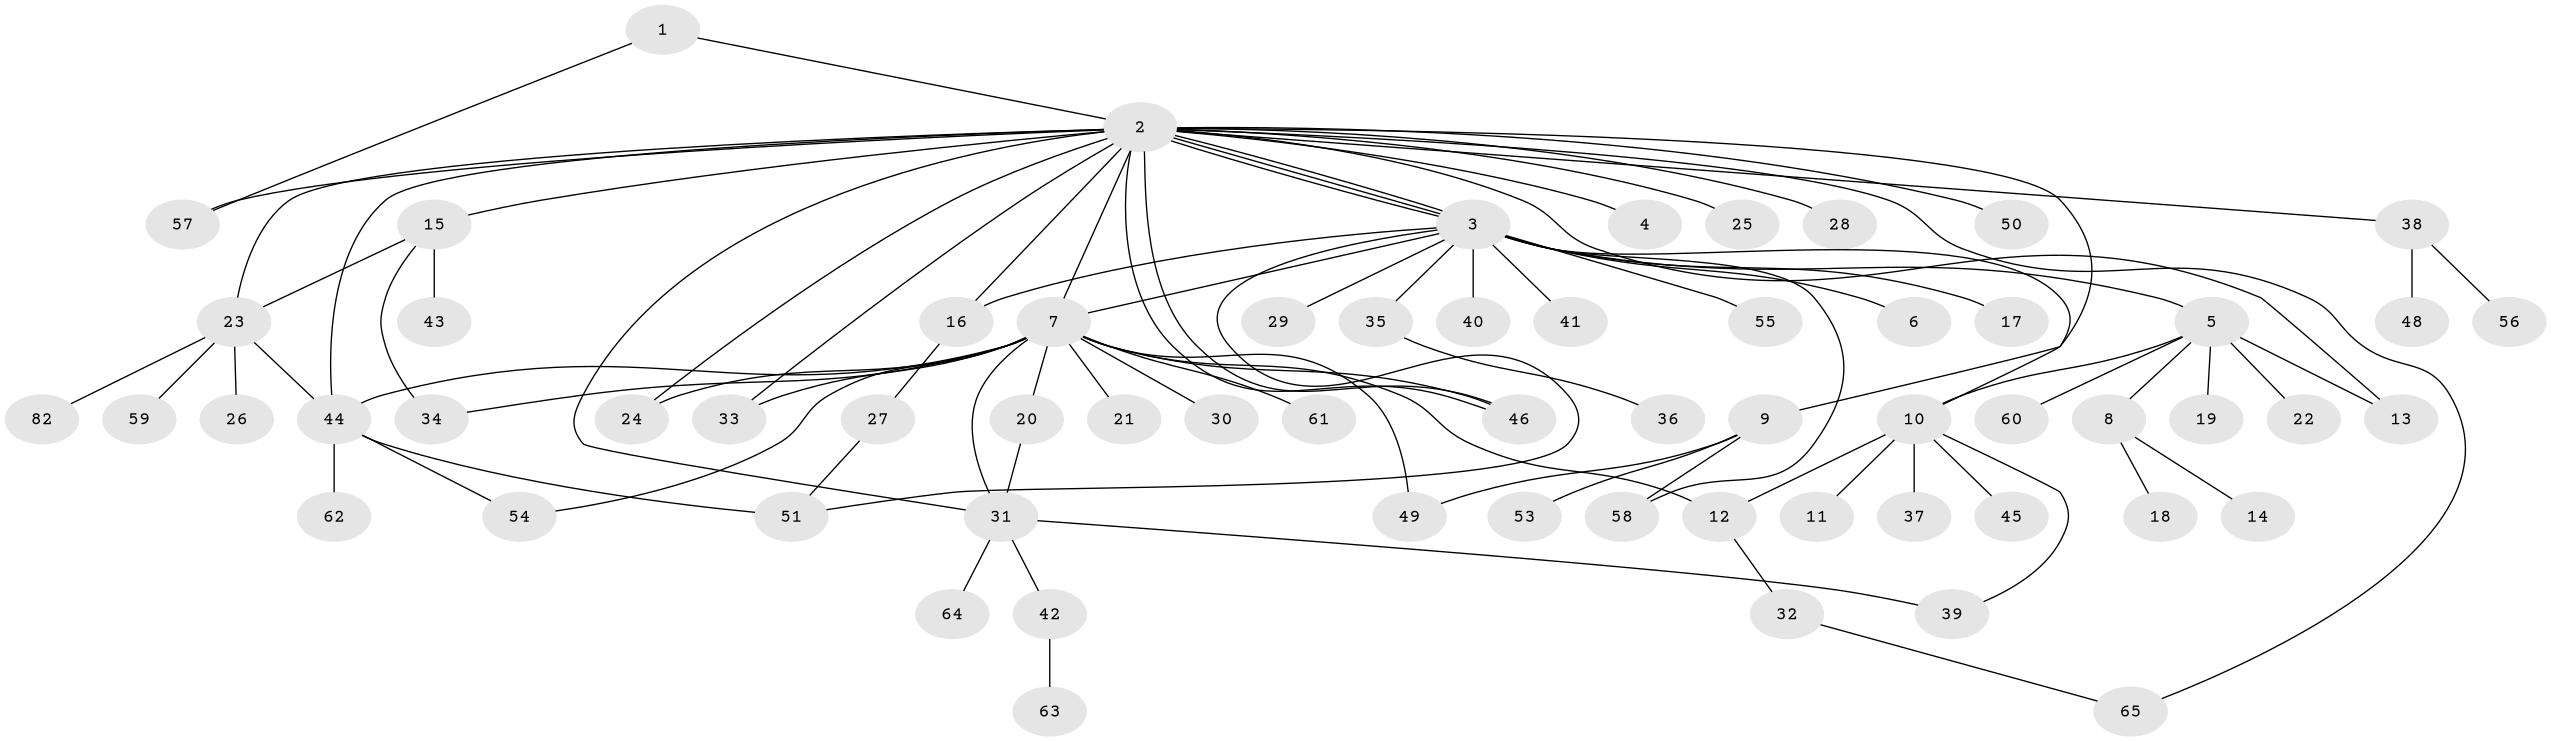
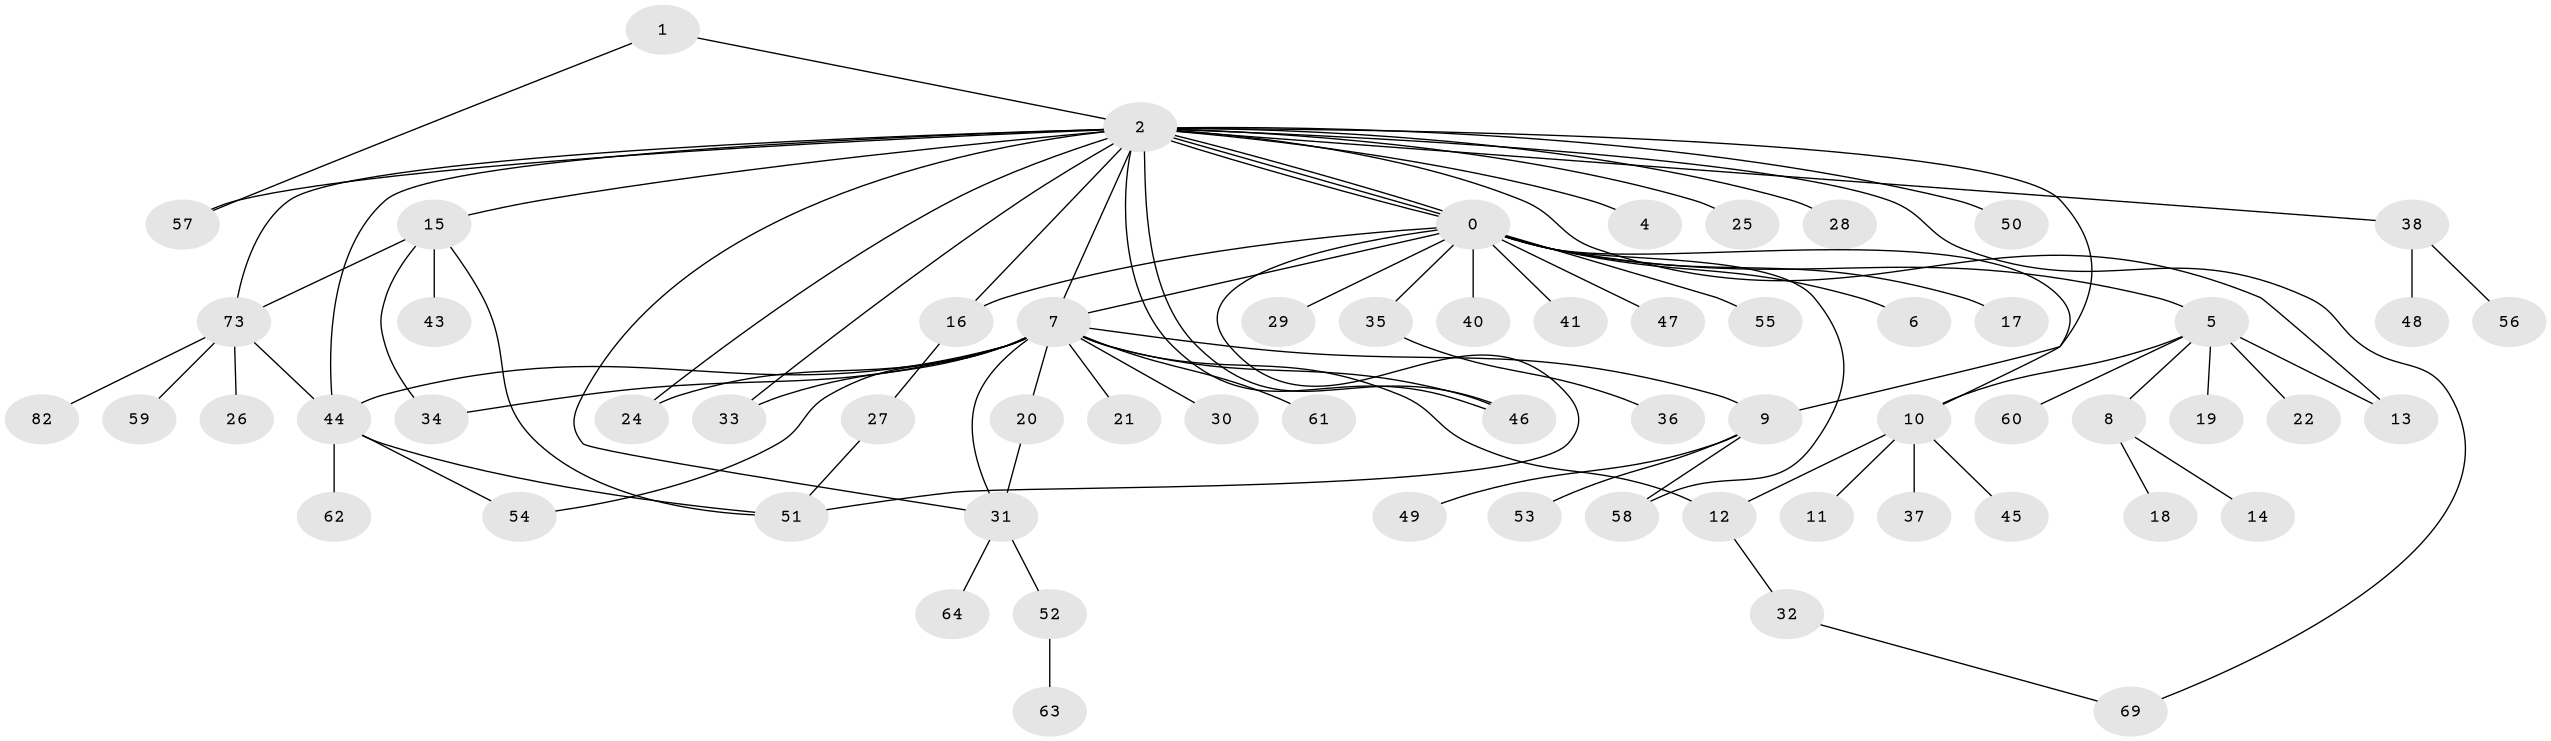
(1473, 225) -> (1473, 225)
(234, 322) -> (234, 322)
none -> (1668, 322)
(1283, 356) -> (1415, 357)
none -> (543, 447)
(1050, 614) -> (1050, 614)
(1952, 614) -> none
(2131, 712) -> (2131, 712)
